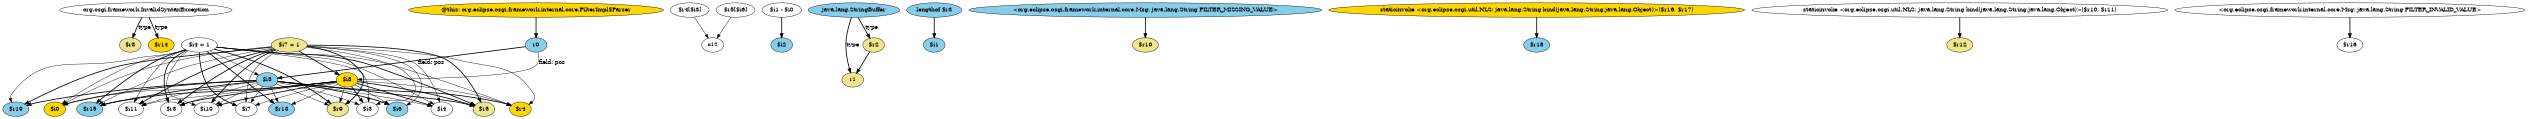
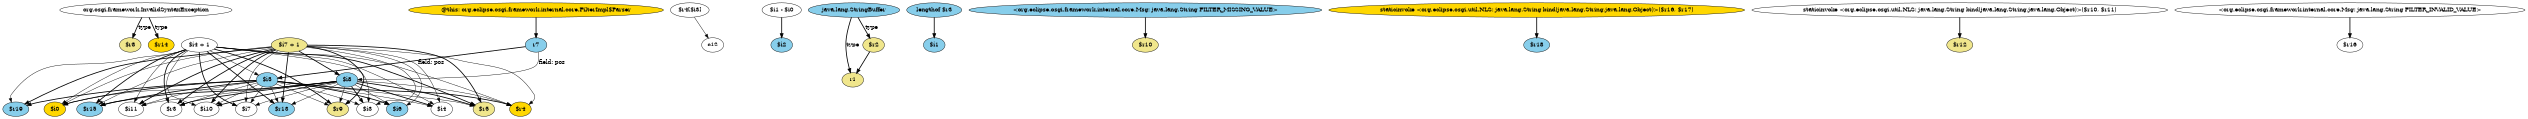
(736, 10) -> none
(536, 45) -> (536, 45)
none -> (286, 72)
(347, 80) -> (347, 80)
(408, 96) -> (408, 96)
